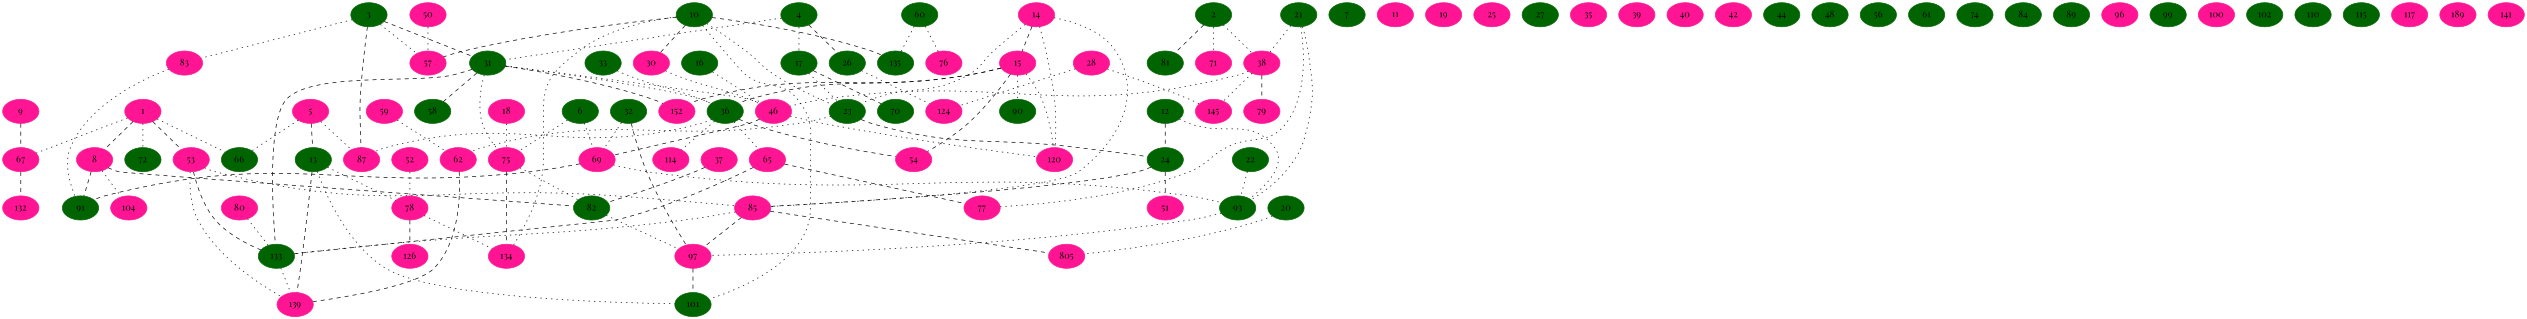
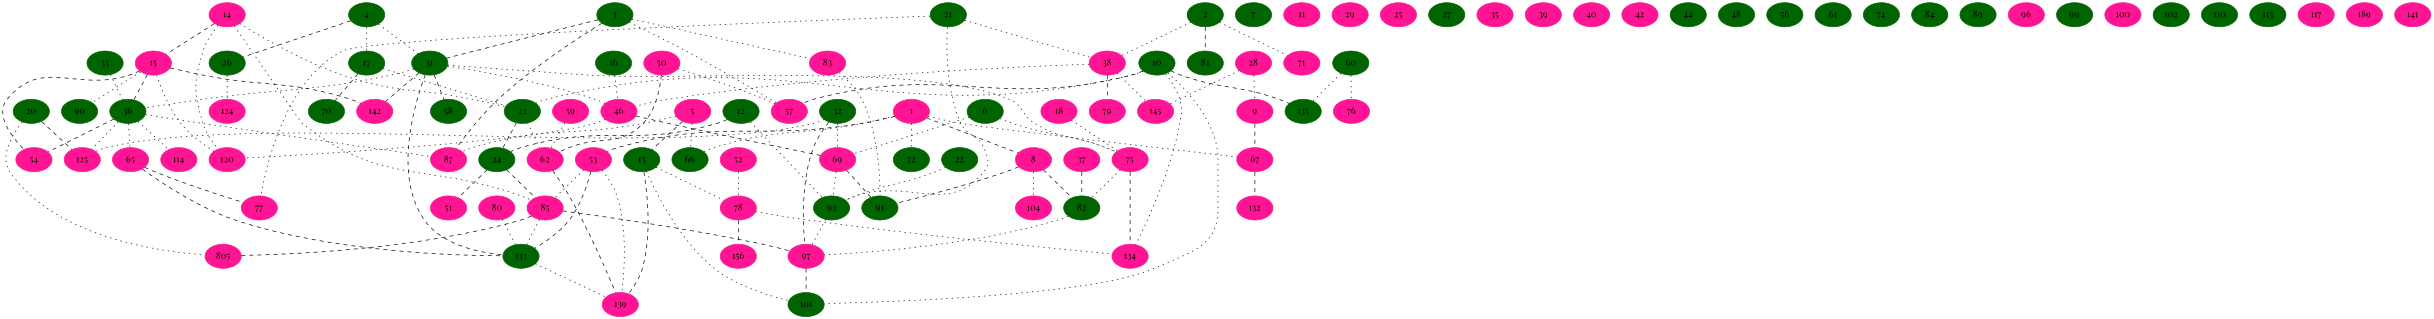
(1444, 15) -> (1350, 15)
(651, 63) -> none
(1023, 85) -> (1254, 87)
(677, 111) -> (375, 111)
none -> (634, 131)
none -> (82, 160)
(410, 256) -> (738, 256)
